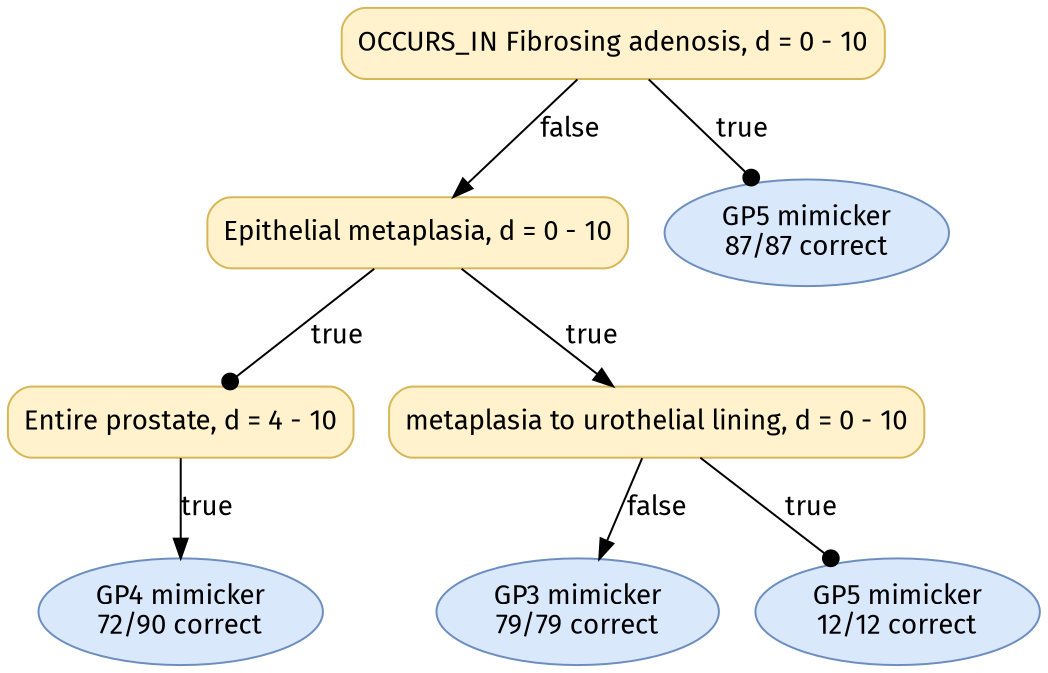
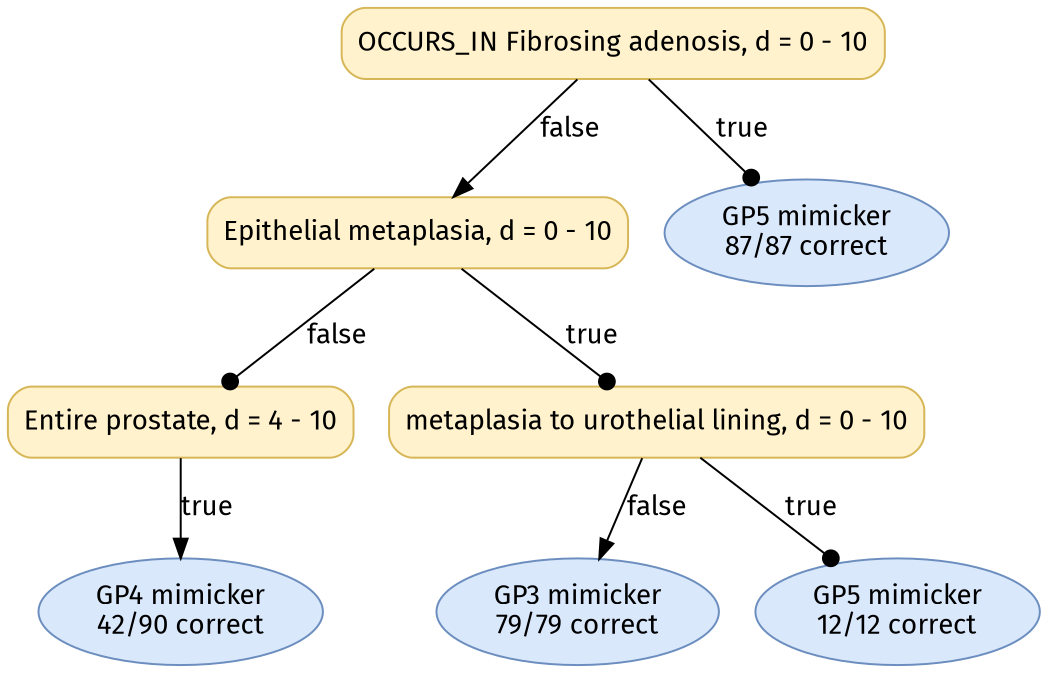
(531, 323) -> (531, 323)
(338, 336) -> (338, 336)
(181, 626) -> (181, 626)
